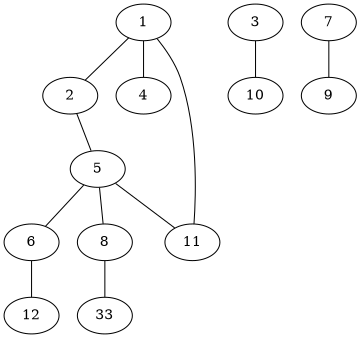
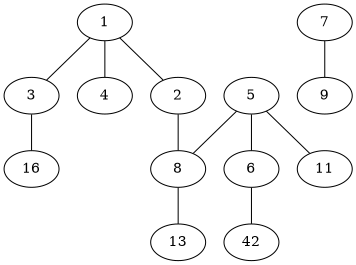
(256, 96) -> (32, 169)
(192, 127) -> (68, 59)
(84, 132) -> (178, 132)
(32, 316) -> (251, 242)
(105, 316) -> (178, 242)
